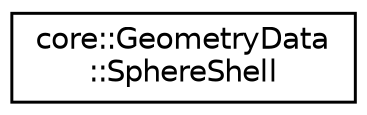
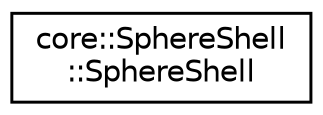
(184, 58) -> (161, 58)
